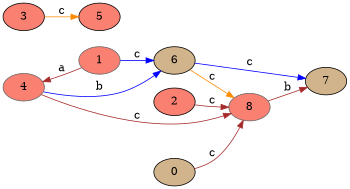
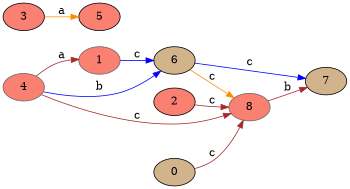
(62, 11) -> (62, 11)
(66, 74) -> (52, 65)
